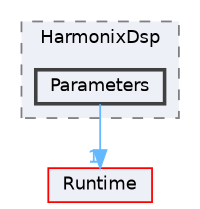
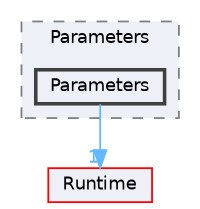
(100, 38) -> (100, 38)
